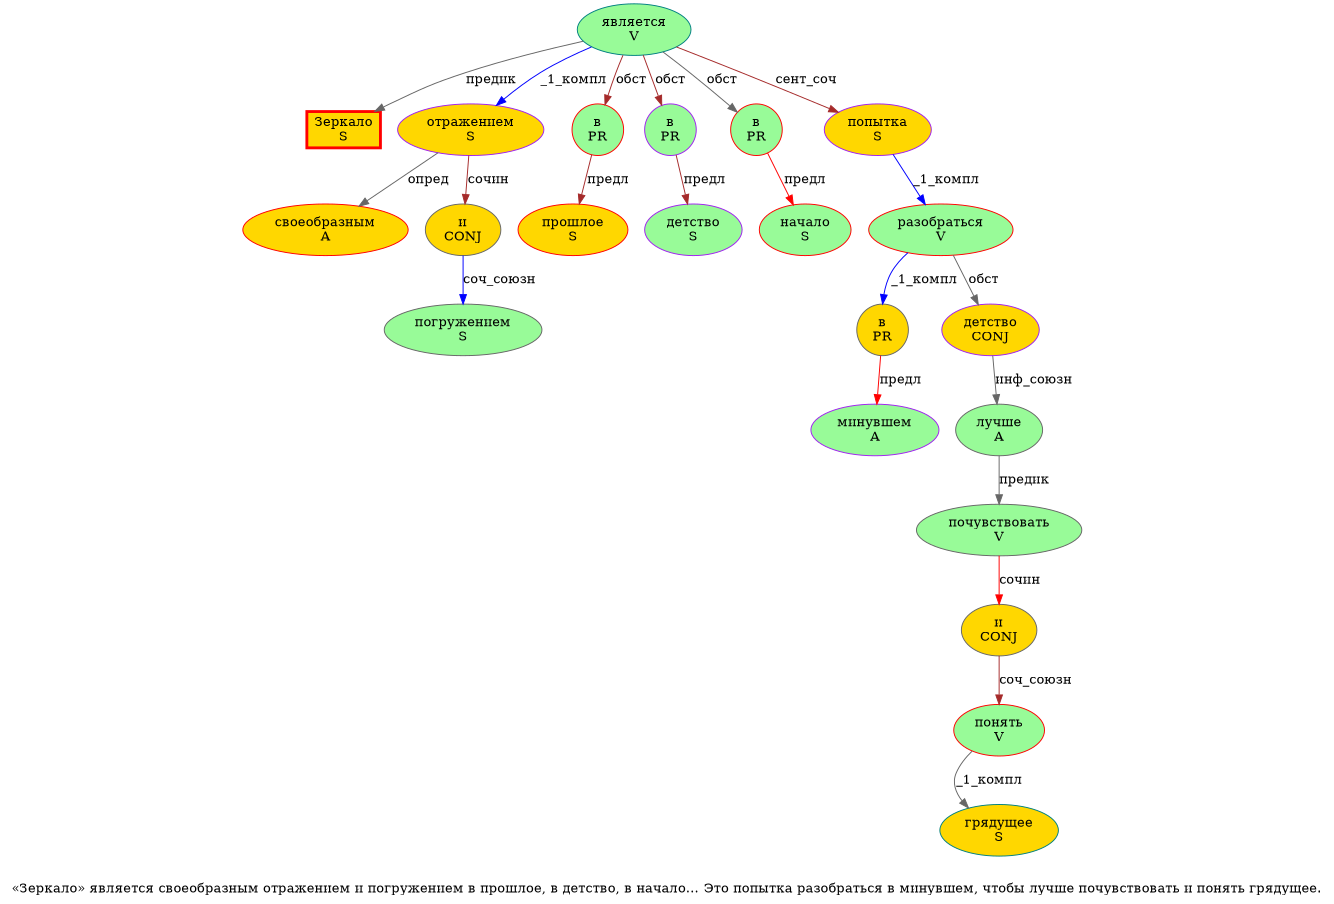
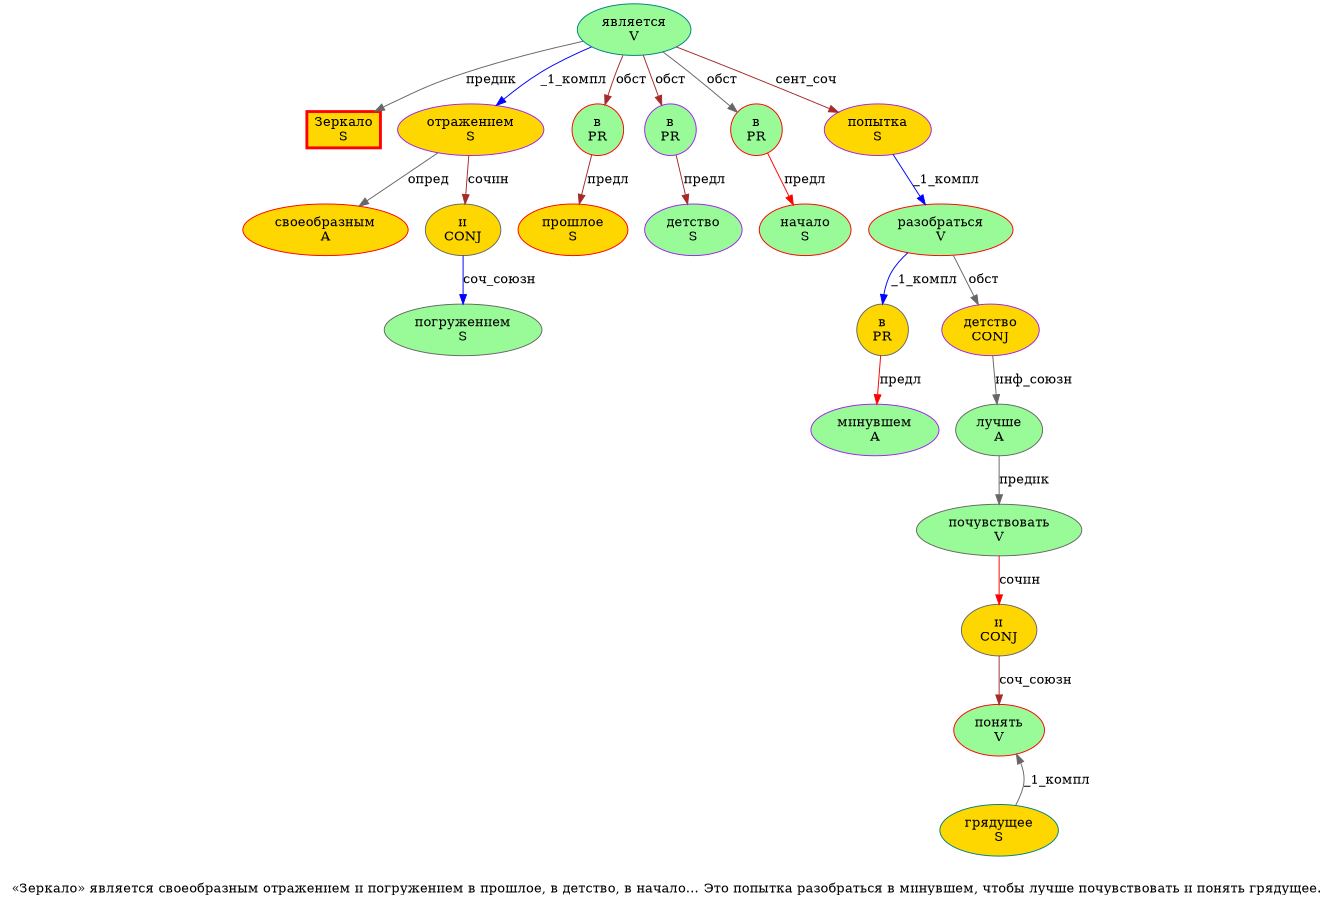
(956, 774) -> (1024, 785)
